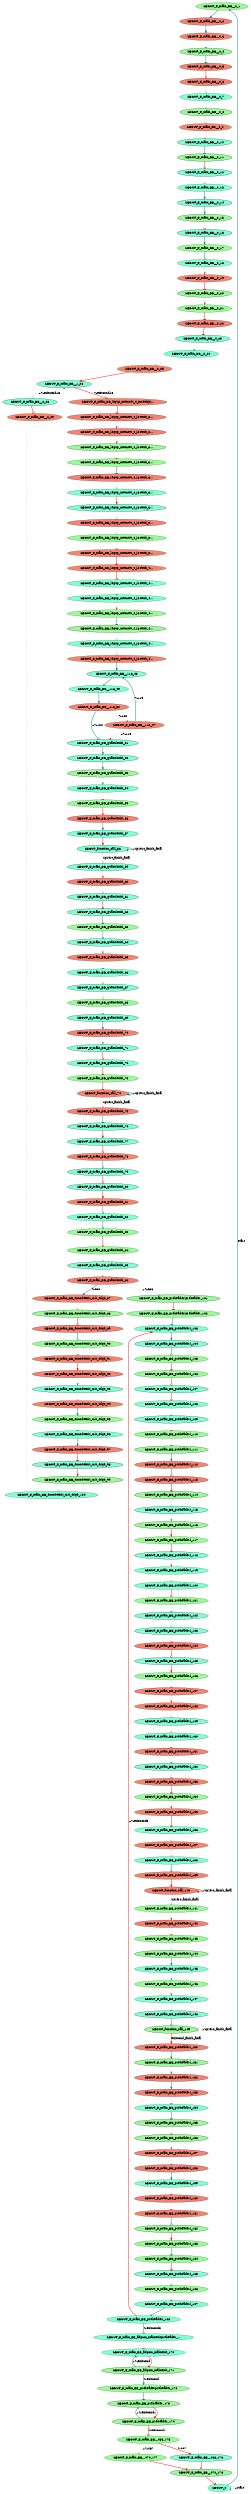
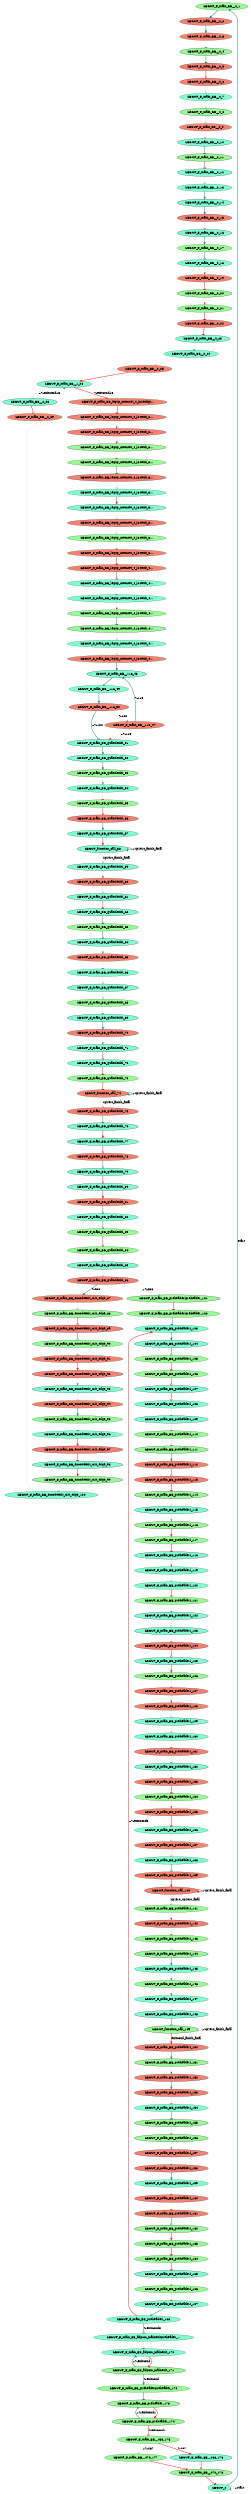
(205, 218) -> (205, 218)
(78, 1441) -> (78, 1441)
(185, 1900) -> (185, 1900)
(171, 2251) -> (171, 2251)
